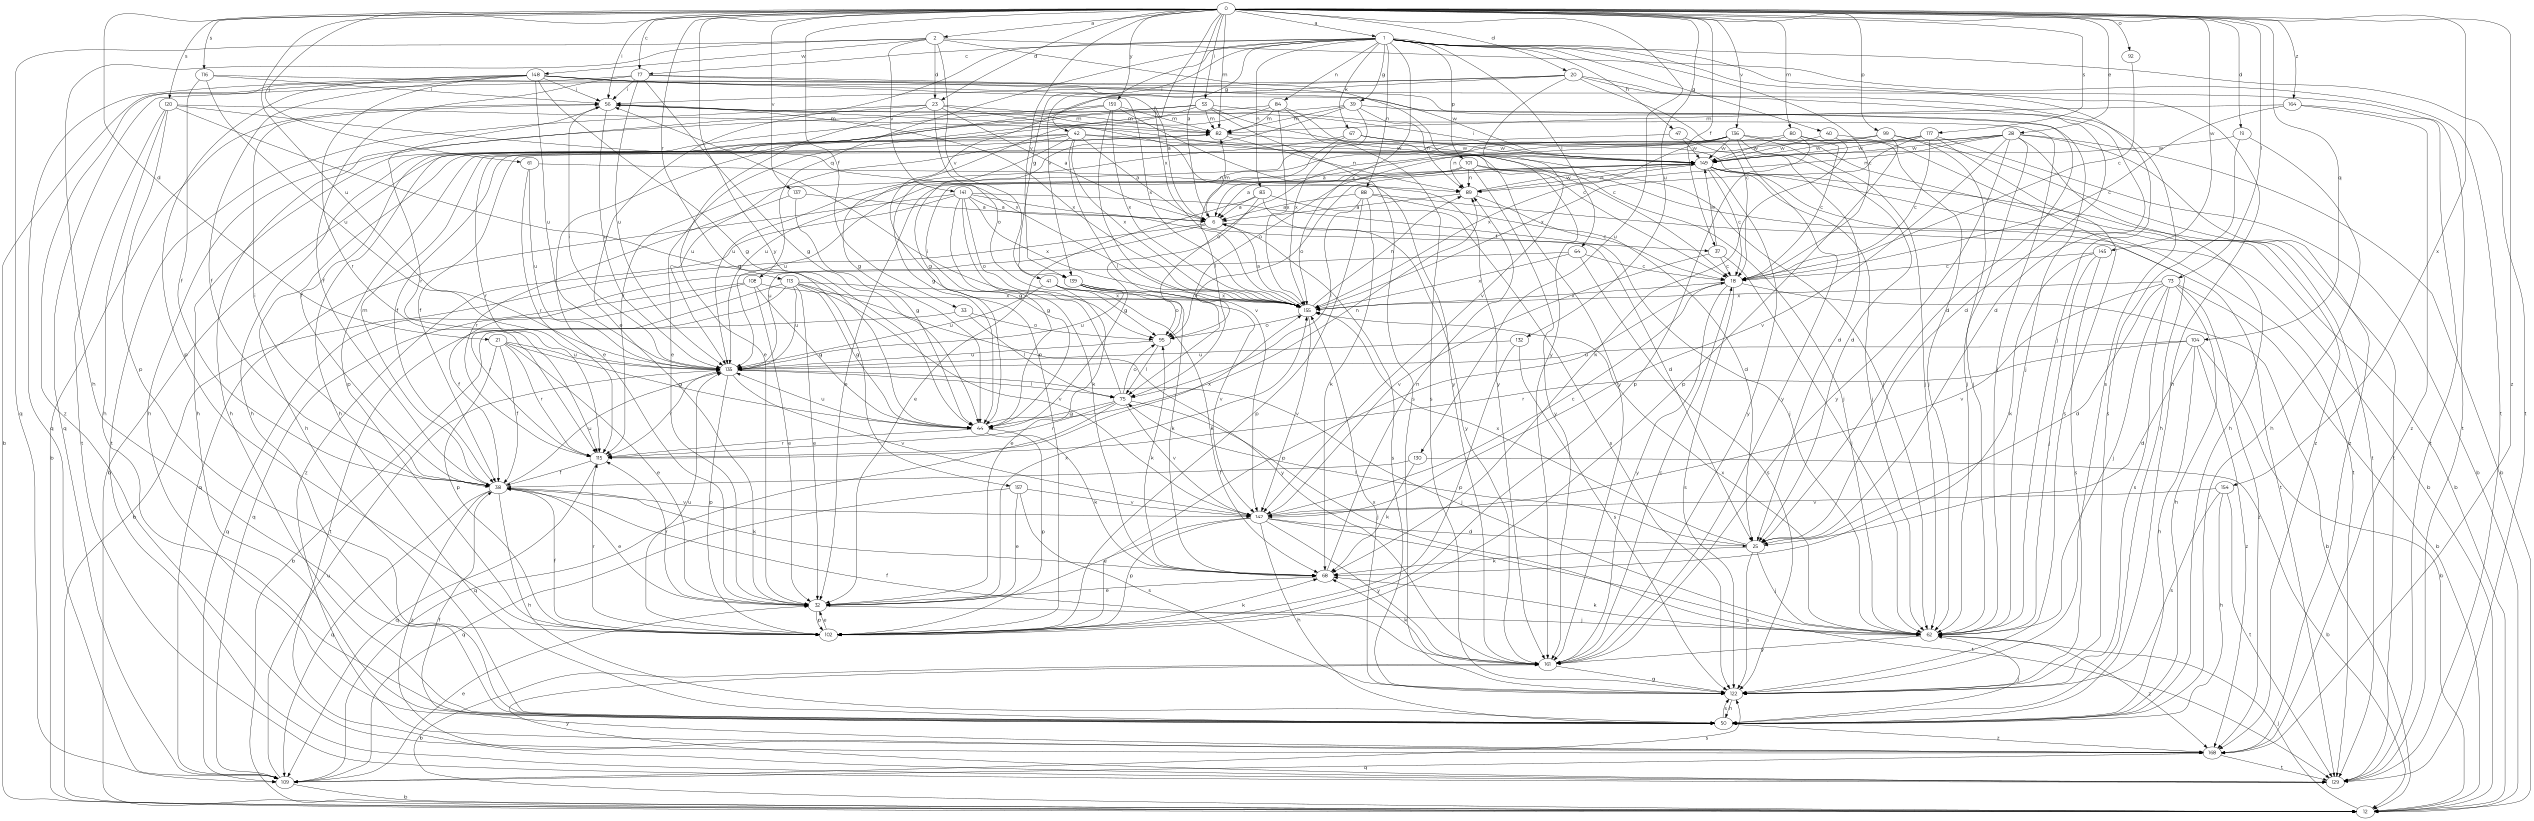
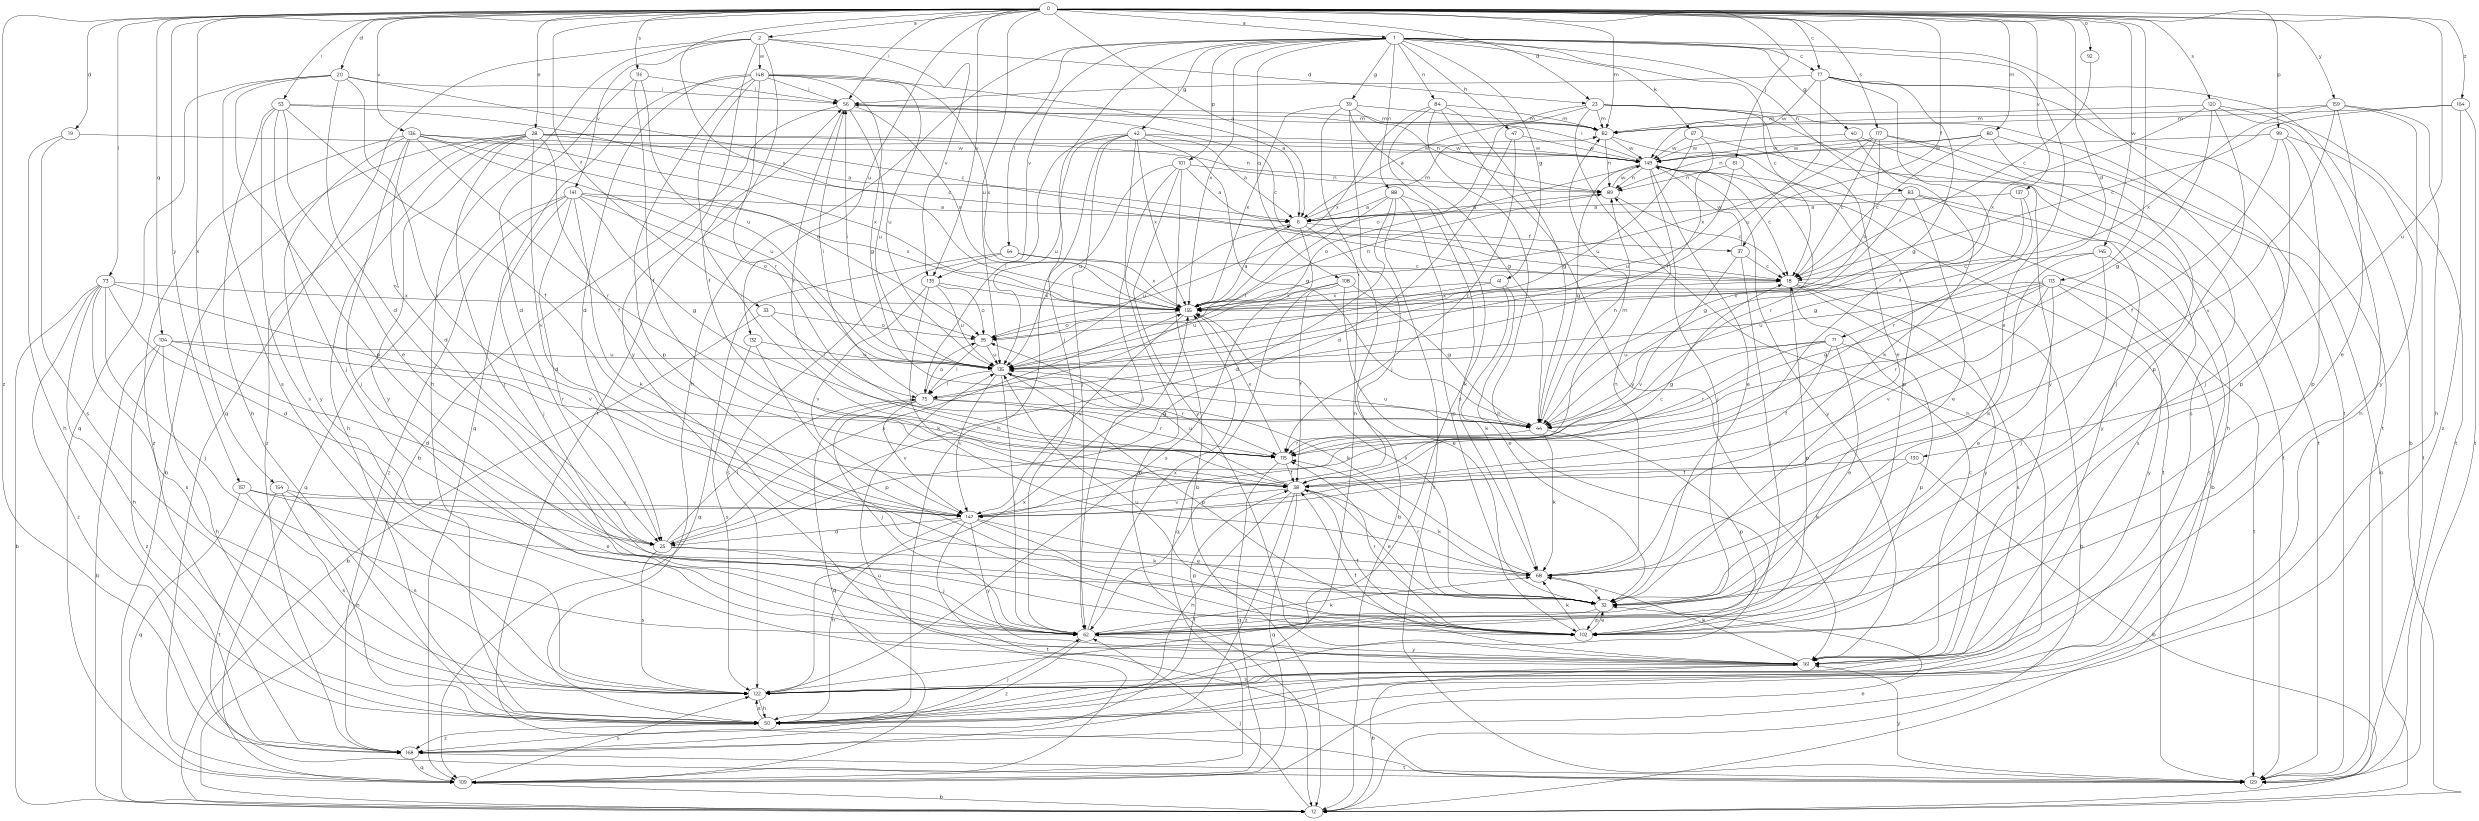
(1653, 679) -> (1246, 679)
(690, 748) -> none
